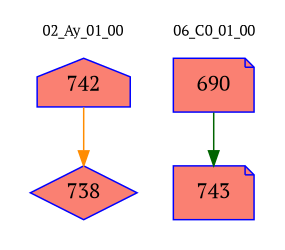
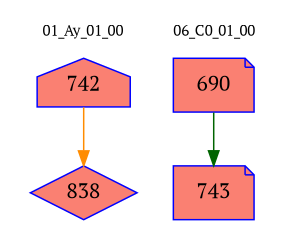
(84, 32) -> (84, 32)
(84, 193) -> (84, 193)
